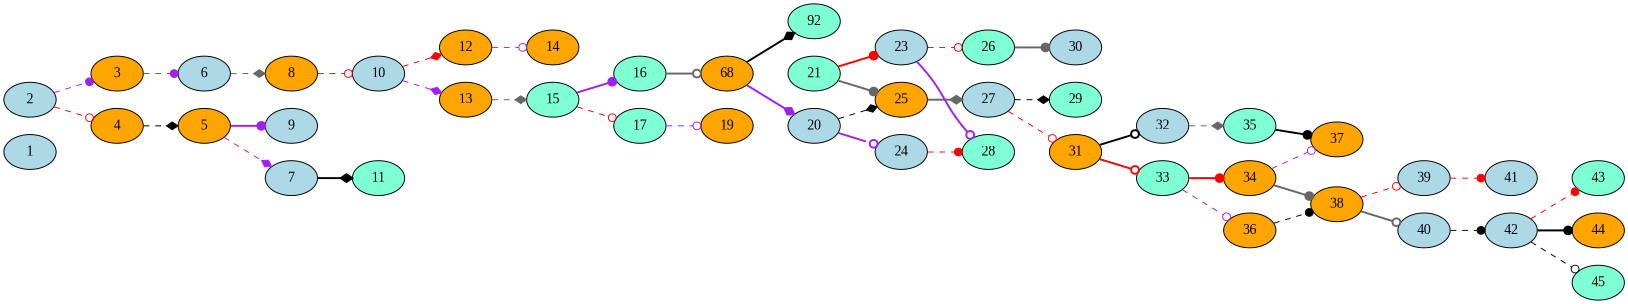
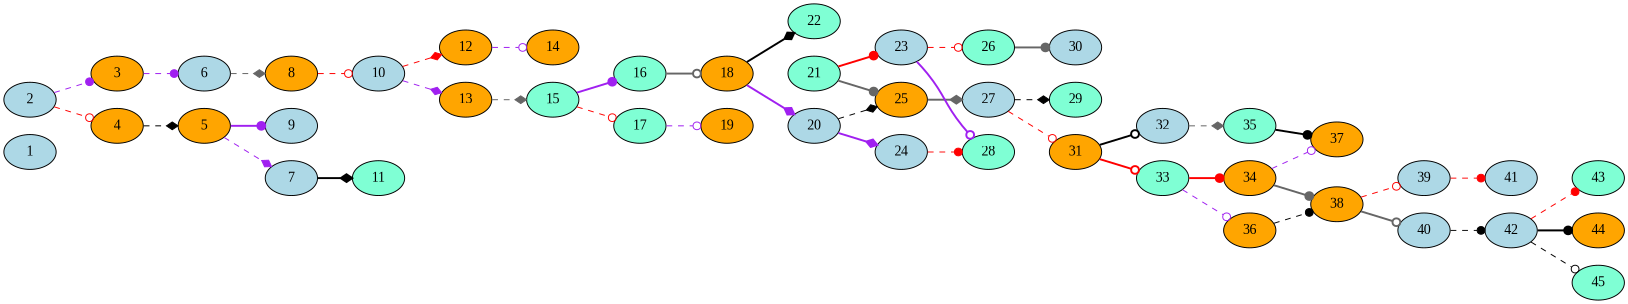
(814, 21) -> (814, 21)
(727, 74) -> (727, 74)
(852, 137) -> (852, 137)
